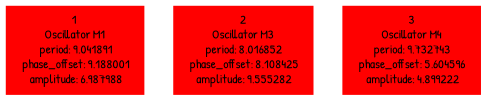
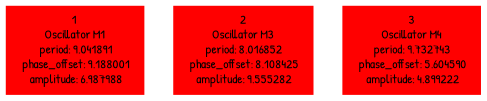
(412, 64) -> (412, 64)
